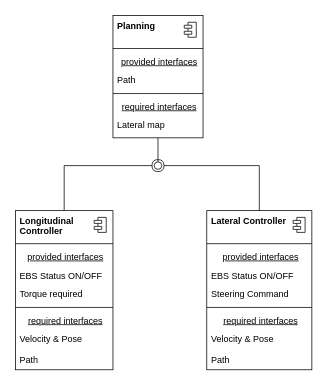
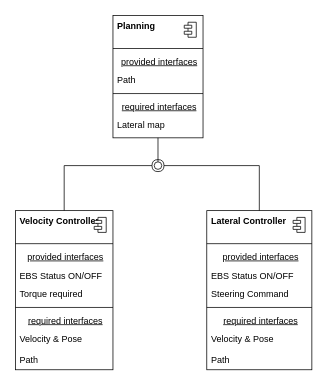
(66, 226) -> (62, 221)
